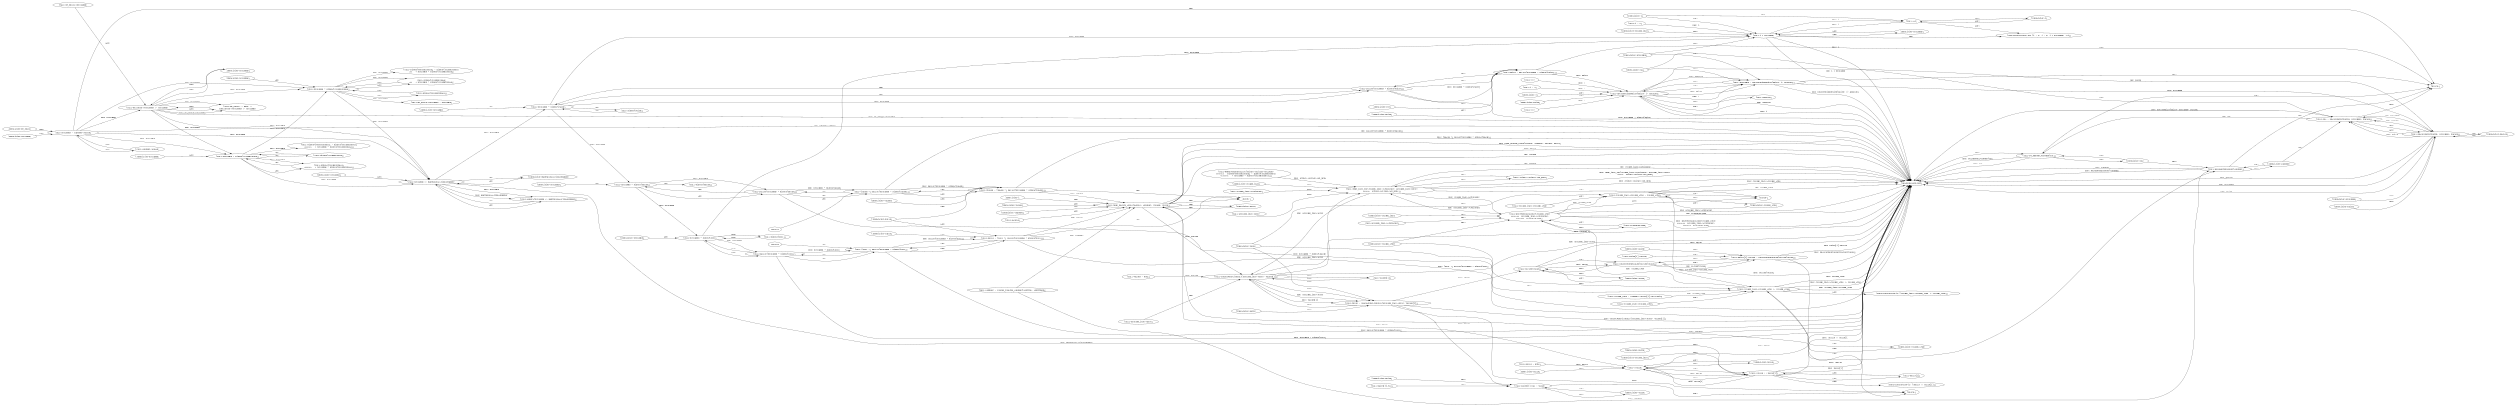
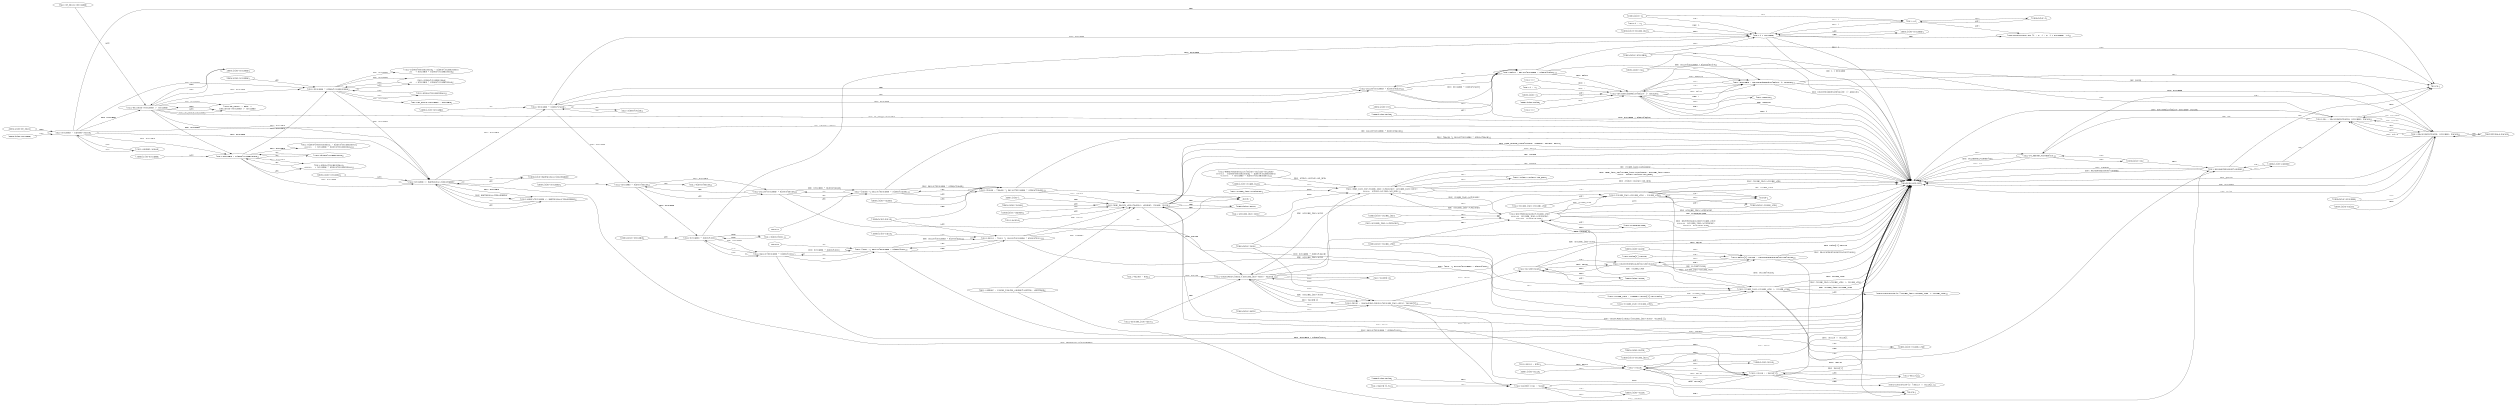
none -> (1762, 64)
(2497, 134) -> (2497, 134)
